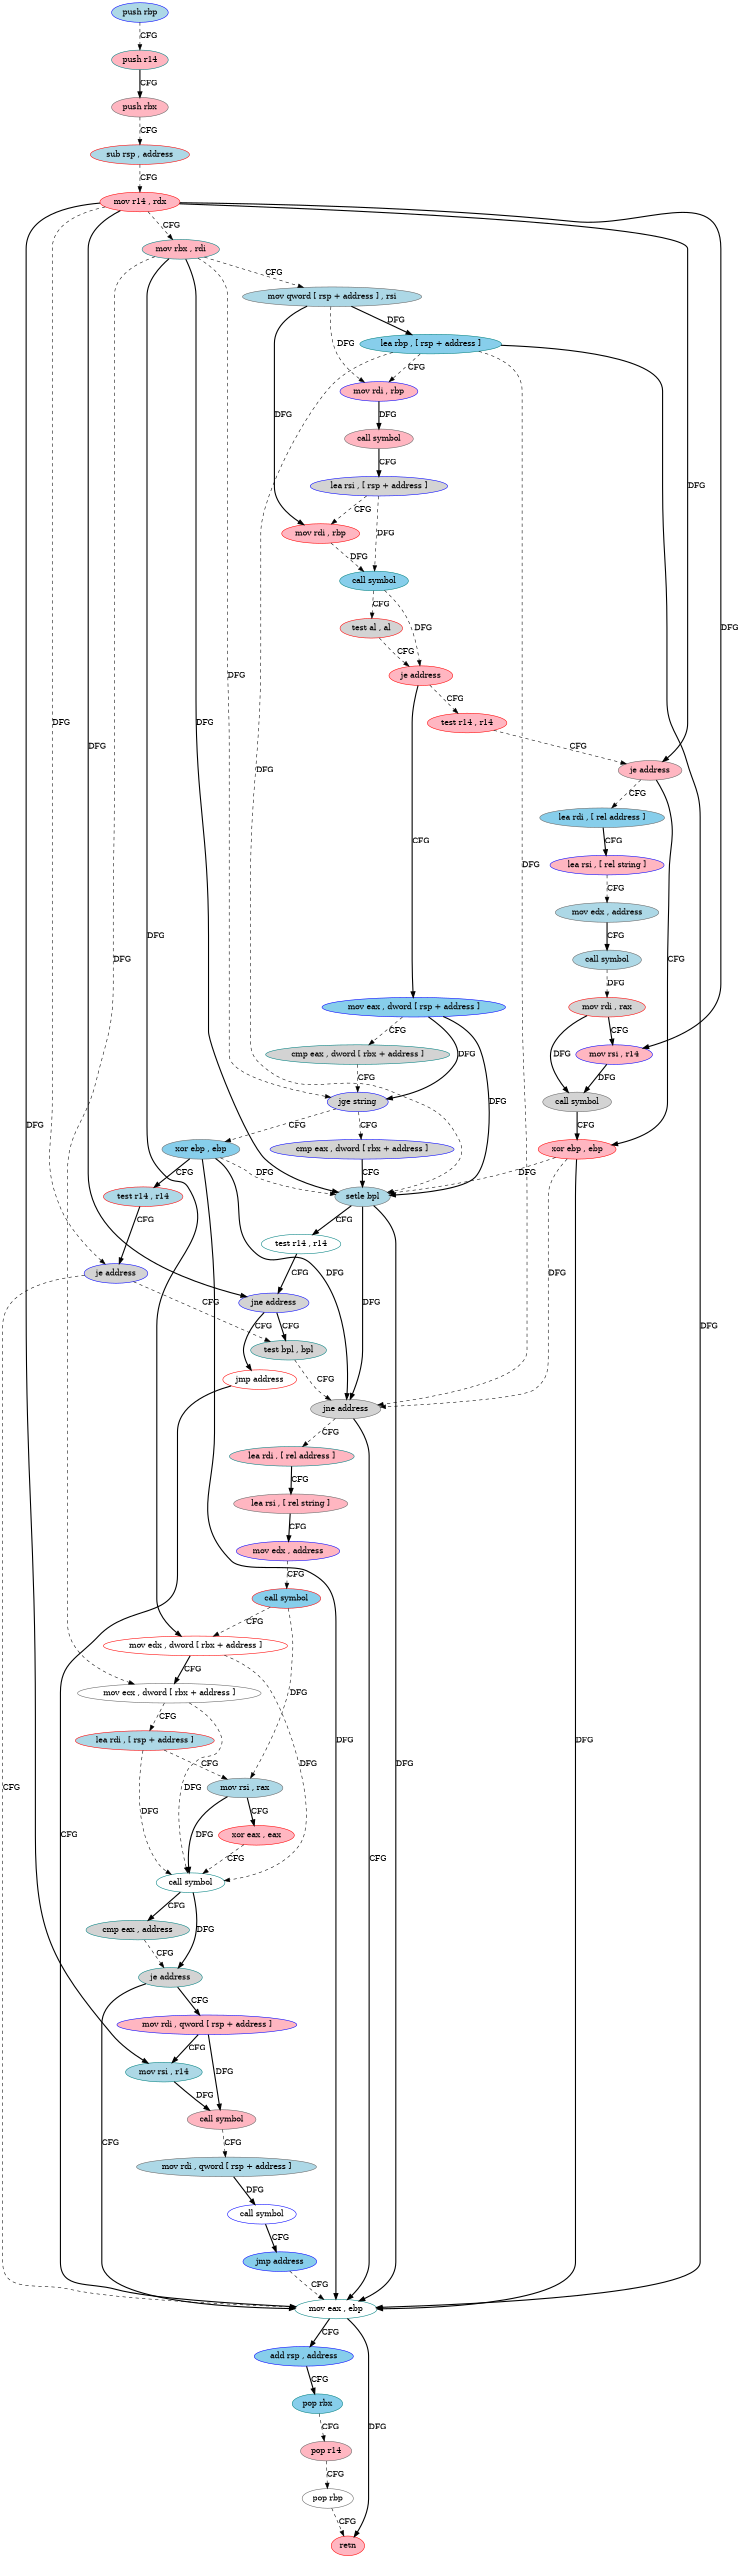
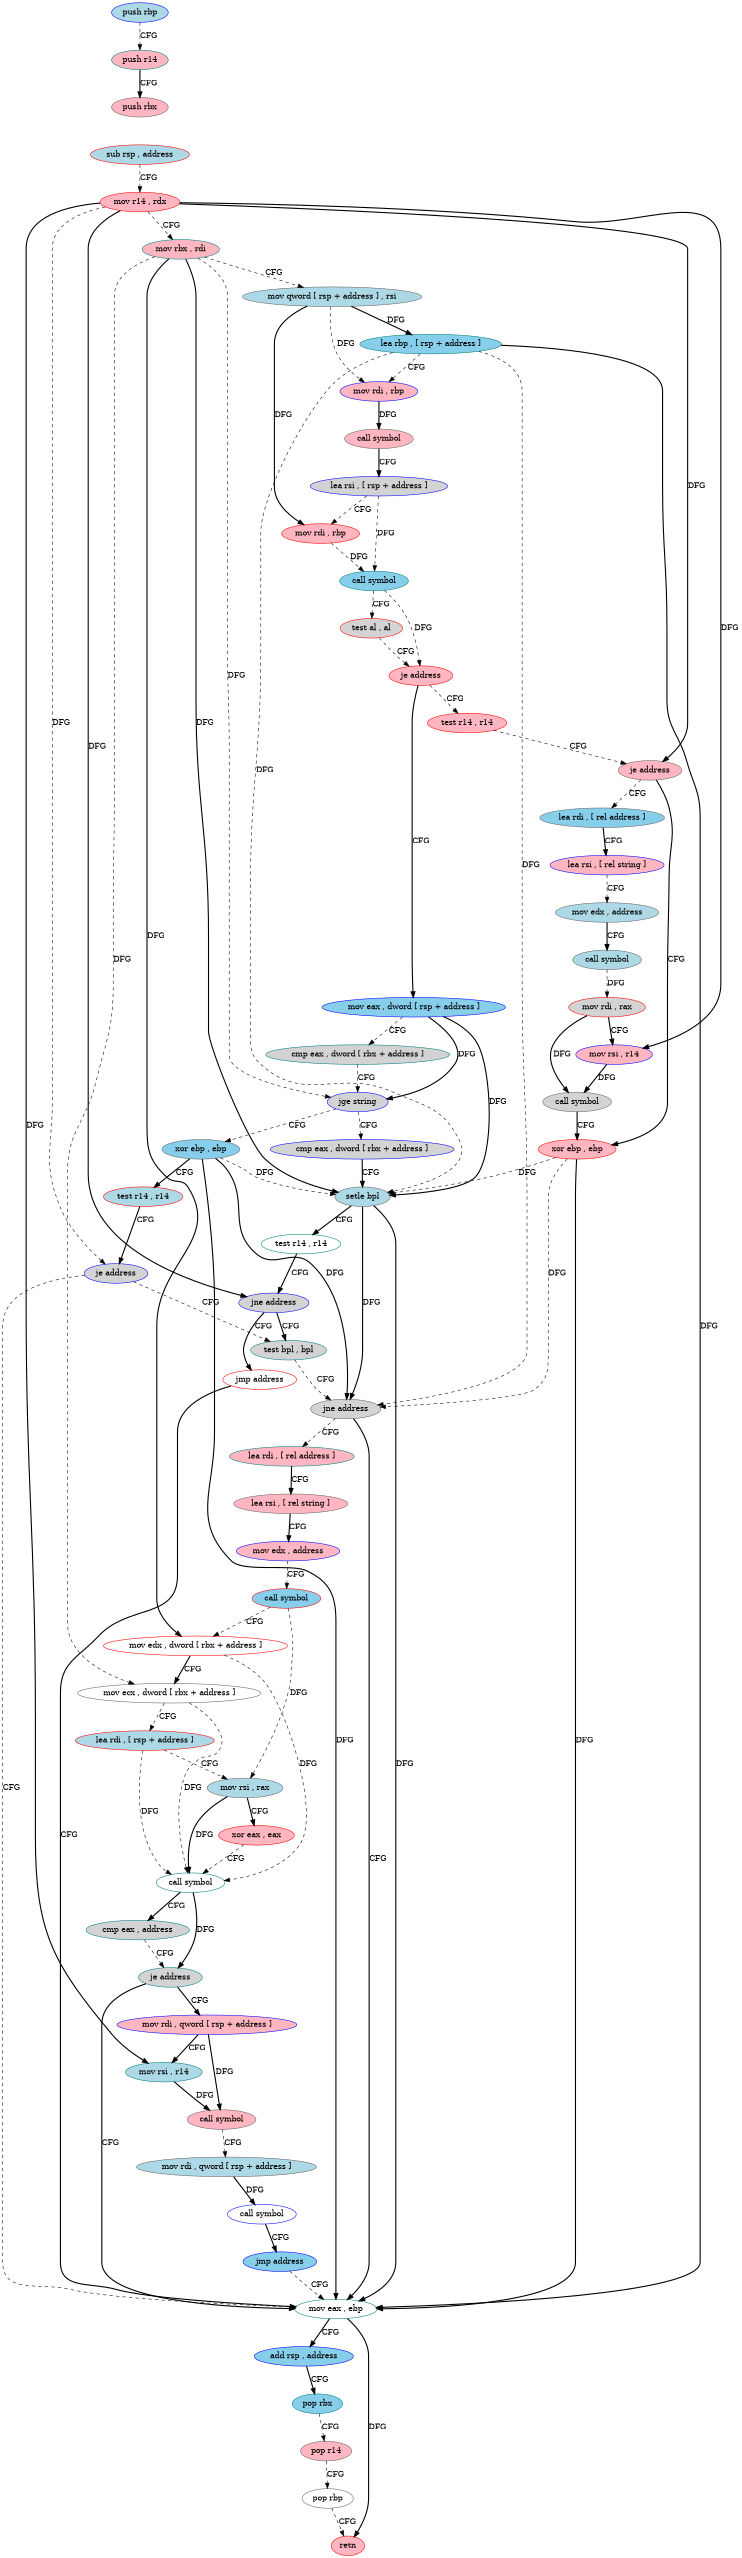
(140, 128) -> none
